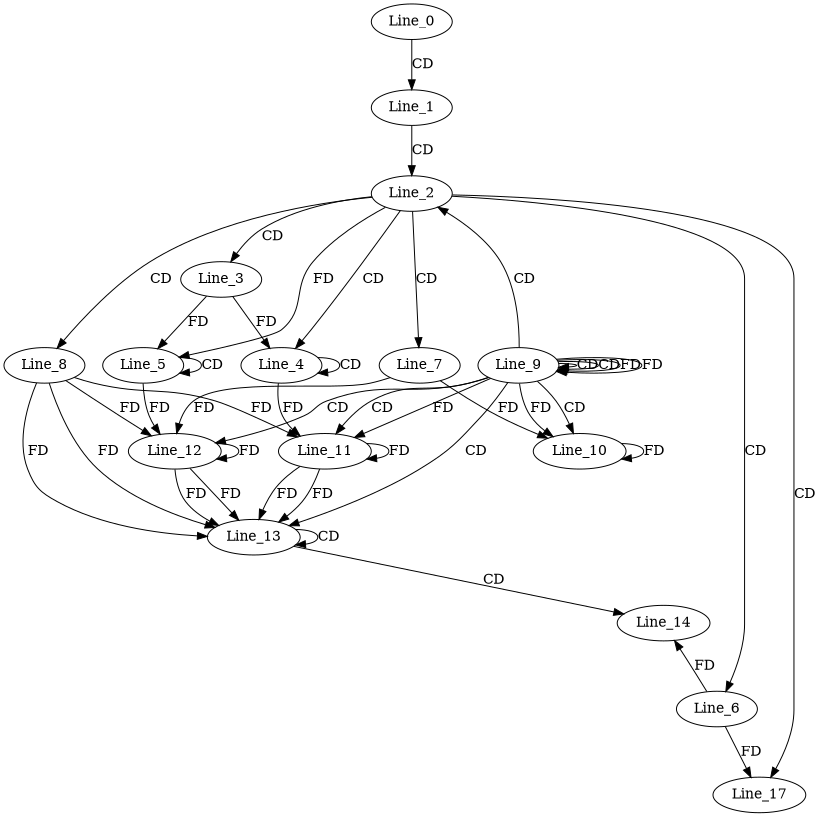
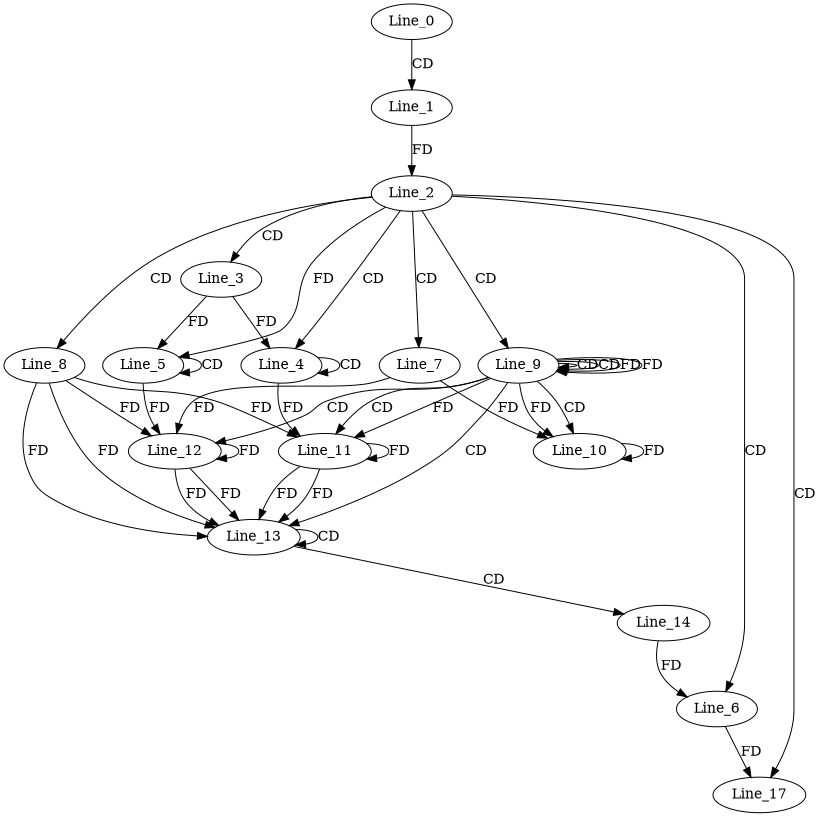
(423, 151) -> (423, 151)
(504, 268) -> (462, 275)
(694, 670) -> (659, 670)
